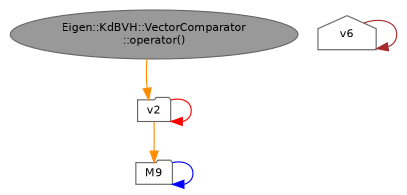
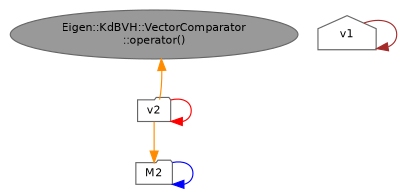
(347, 34) -> (347, 34)
(146, 74) -> (161, 85)
(154, 173) -> (154, 173)
